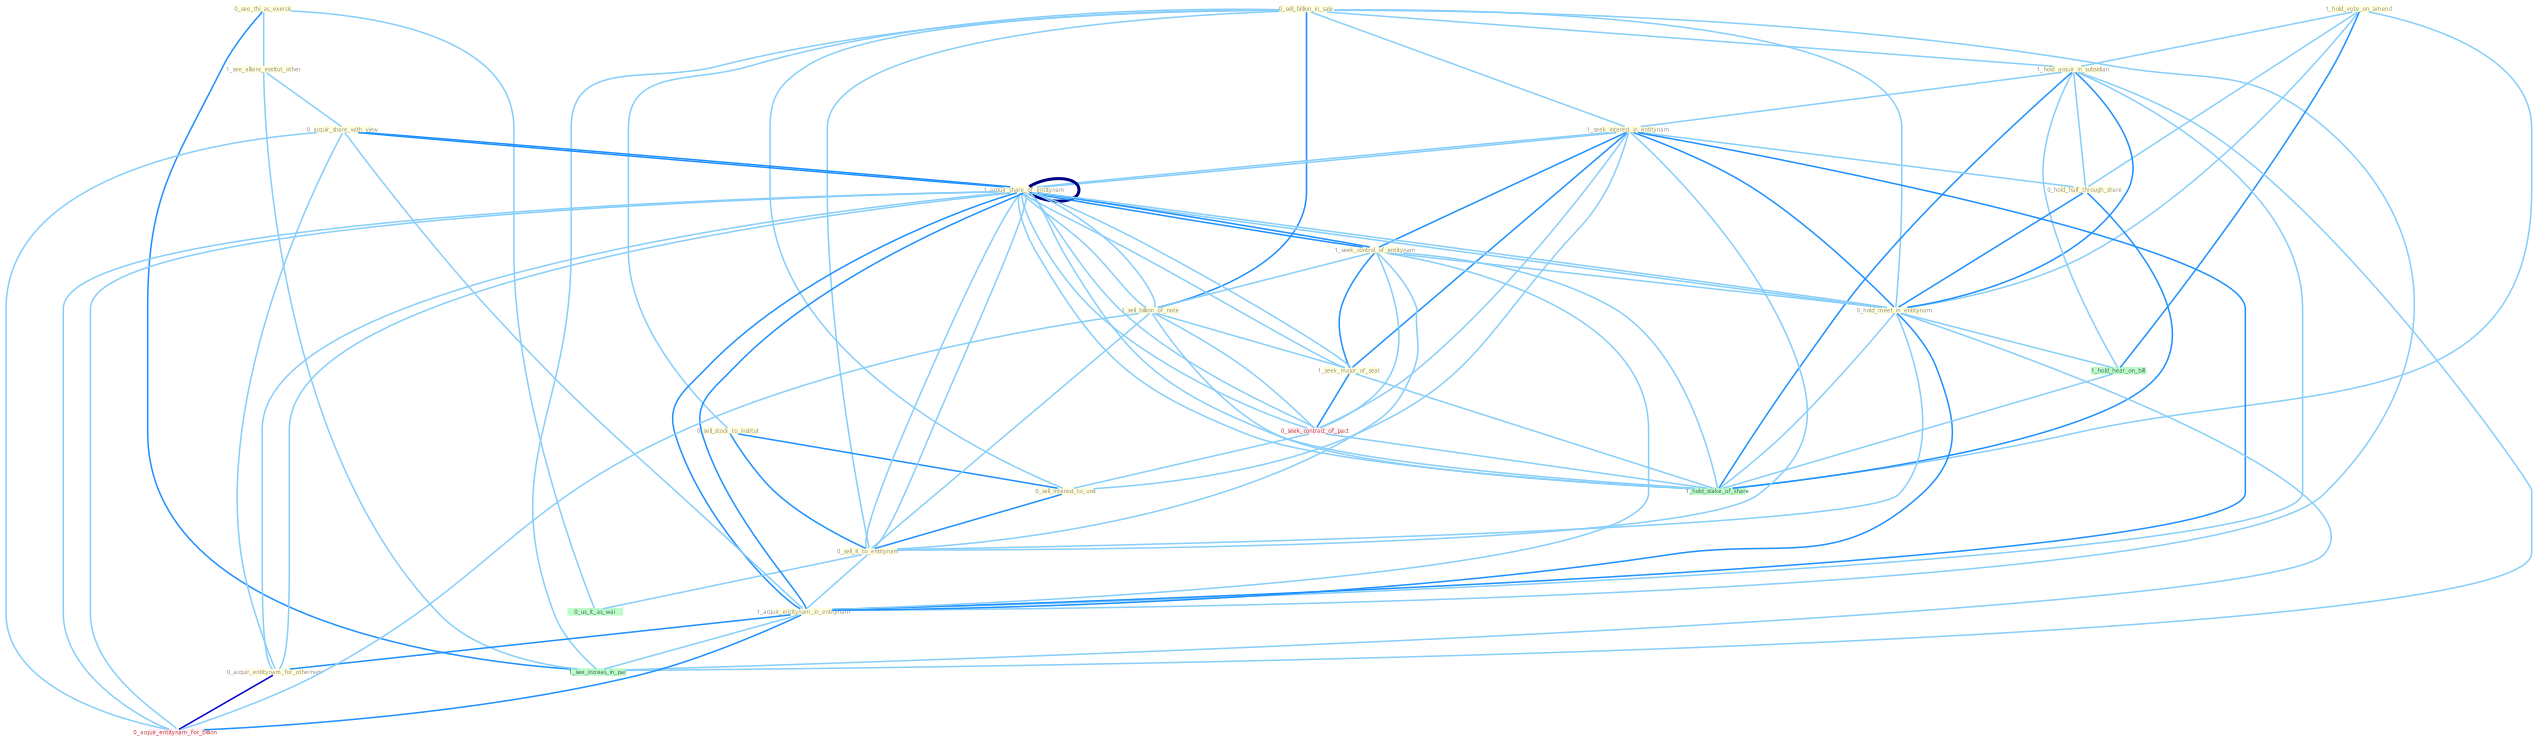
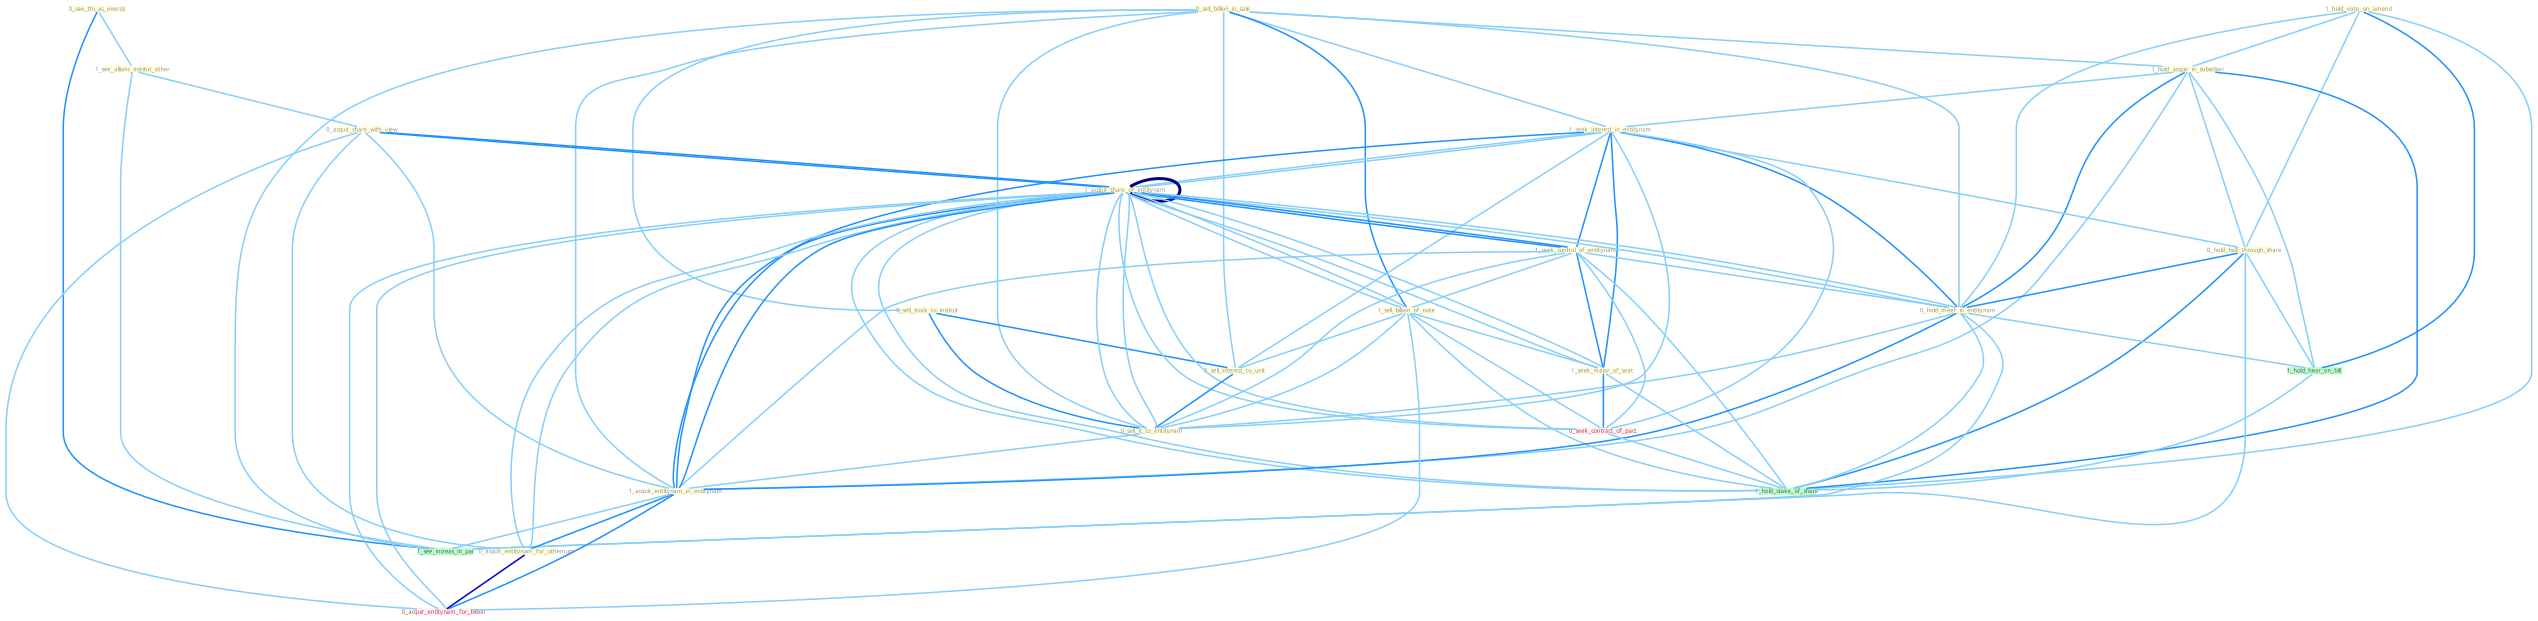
none -> (2280, 310)
(1191, 461) -> (1342, 334)
(595, 612) -> none
(1929, 637) -> (1931, 495)
